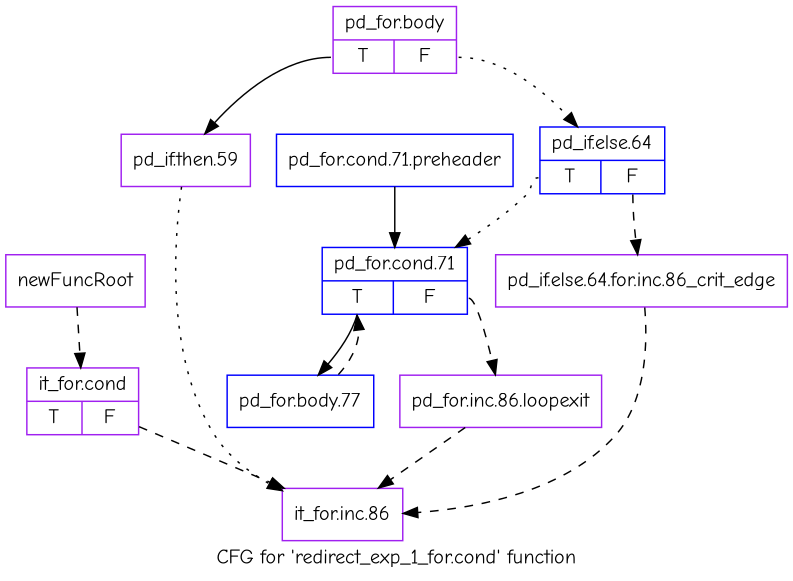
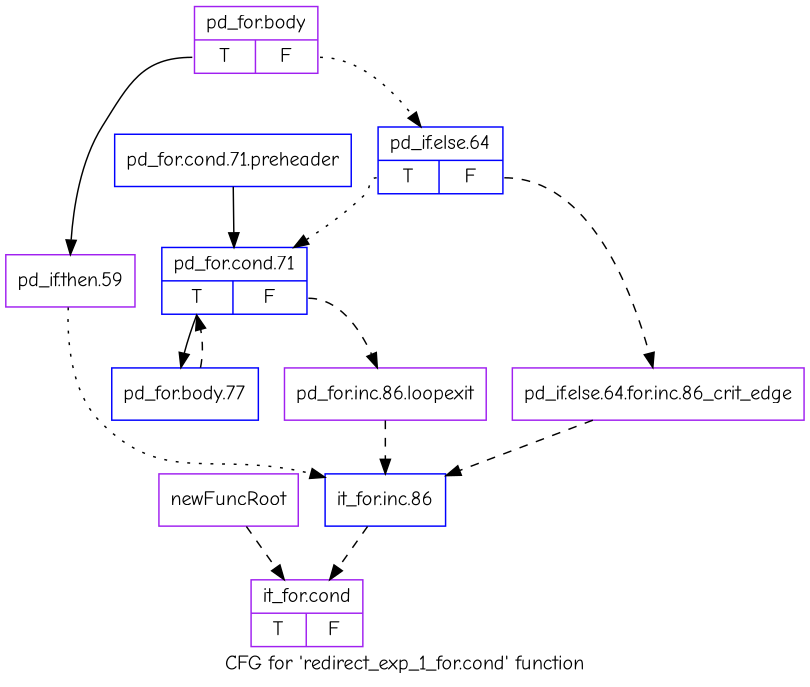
(205, 455) -> (353, 547)
(343, 515) -> (385, 500)
